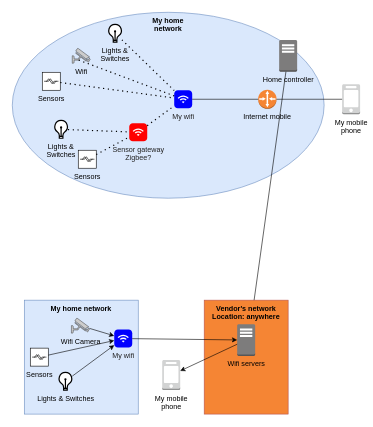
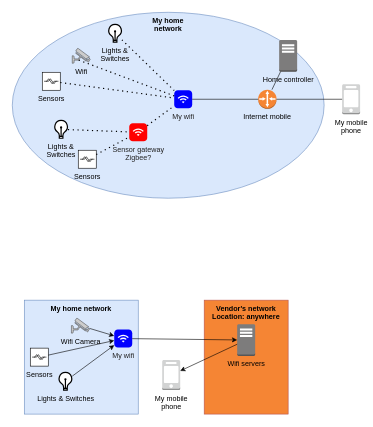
(270, 186) -> (277, 80)
